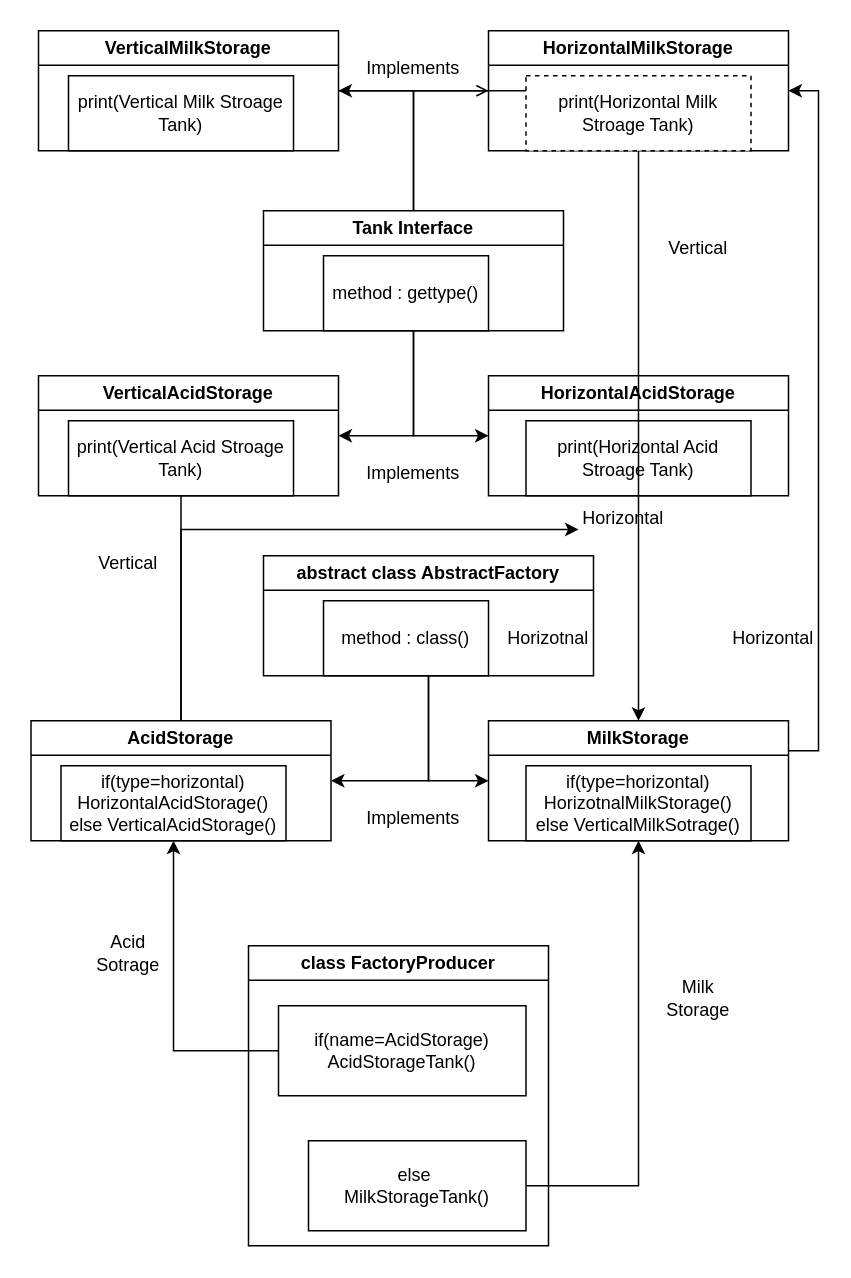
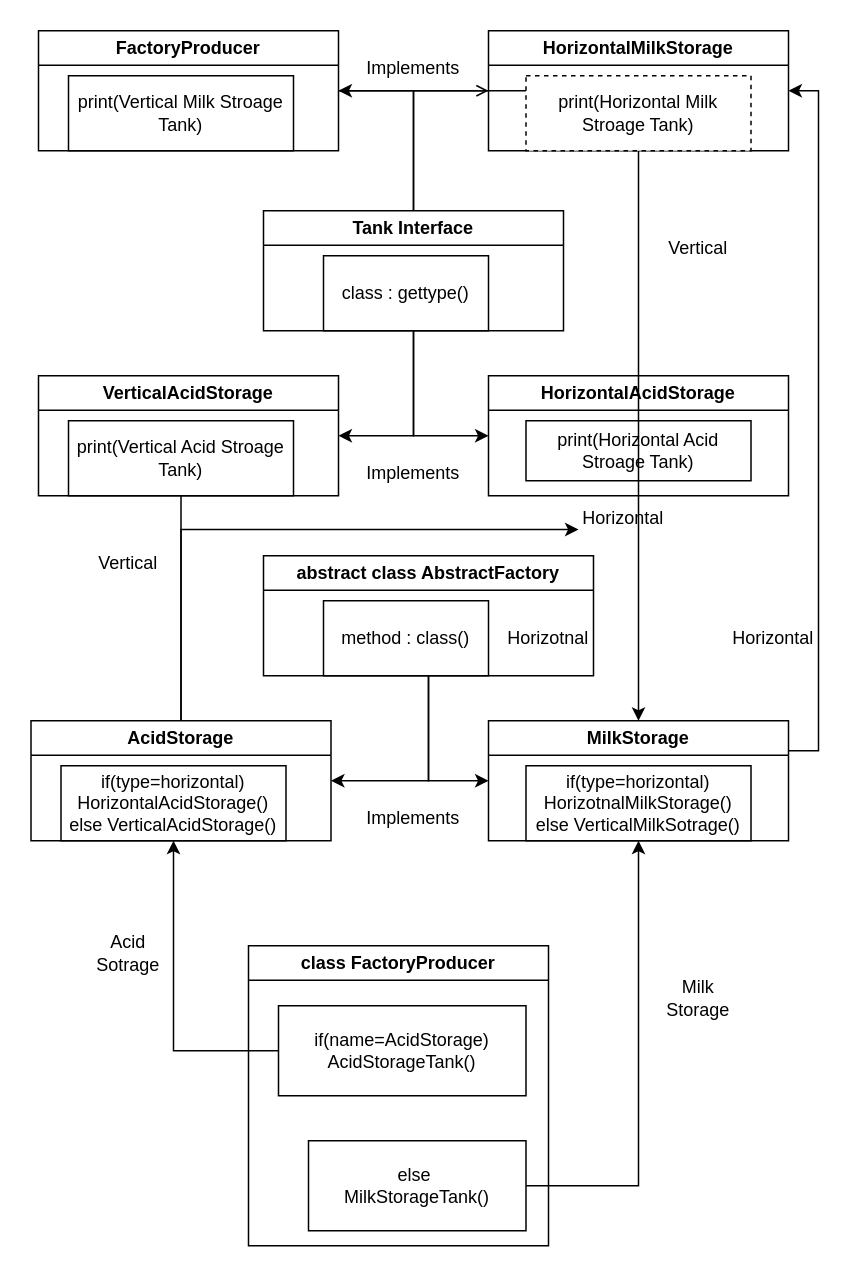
(188, 49) -> (188, 49)
(406, 293) -> (406, 293)
(638, 458) -> (638, 451)
